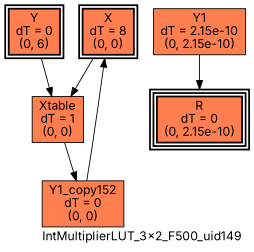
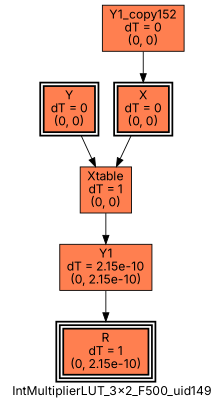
(34, 32) -> (69, 109)
(108, 32) -> (143, 109)
(200, 120) -> (106, 352)
(69, 158) -> (106, 224)
